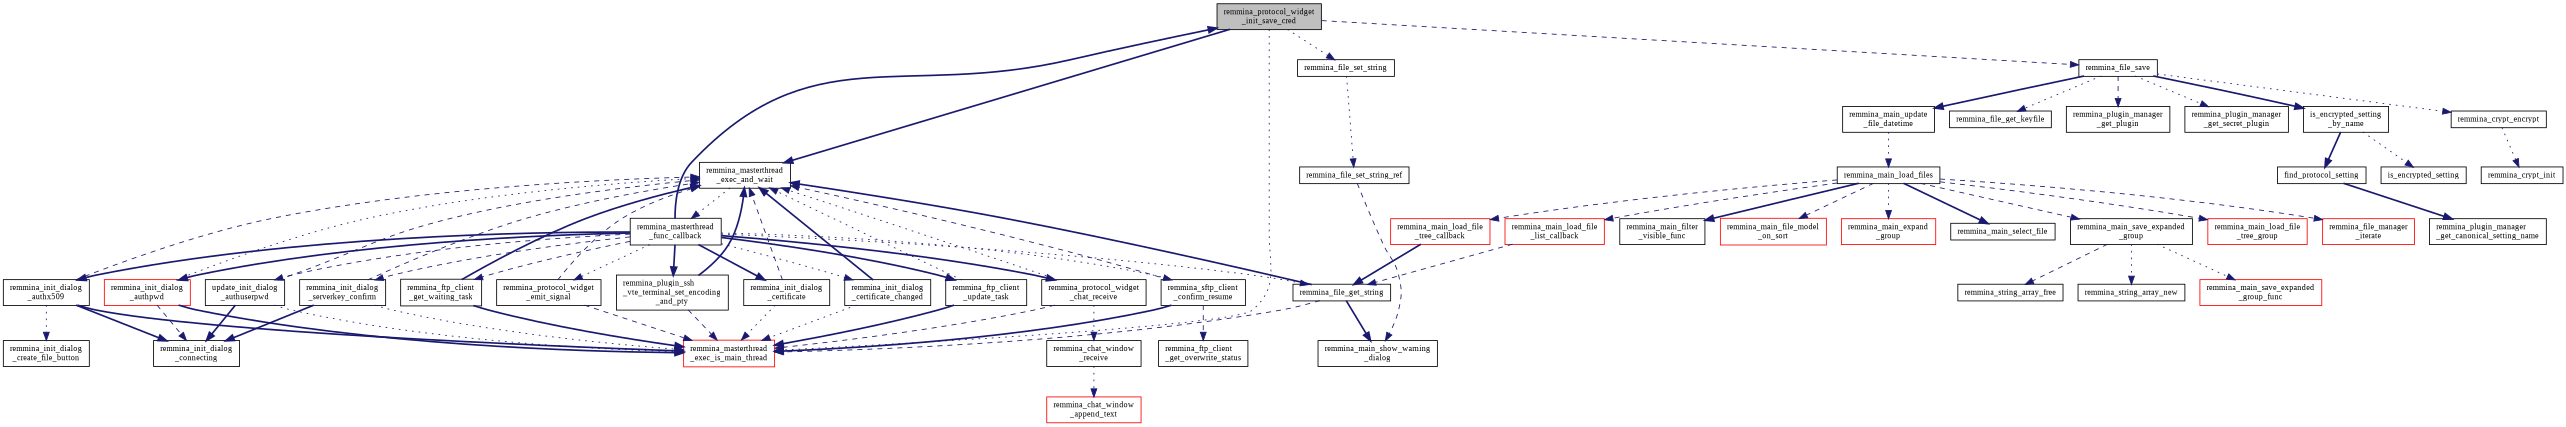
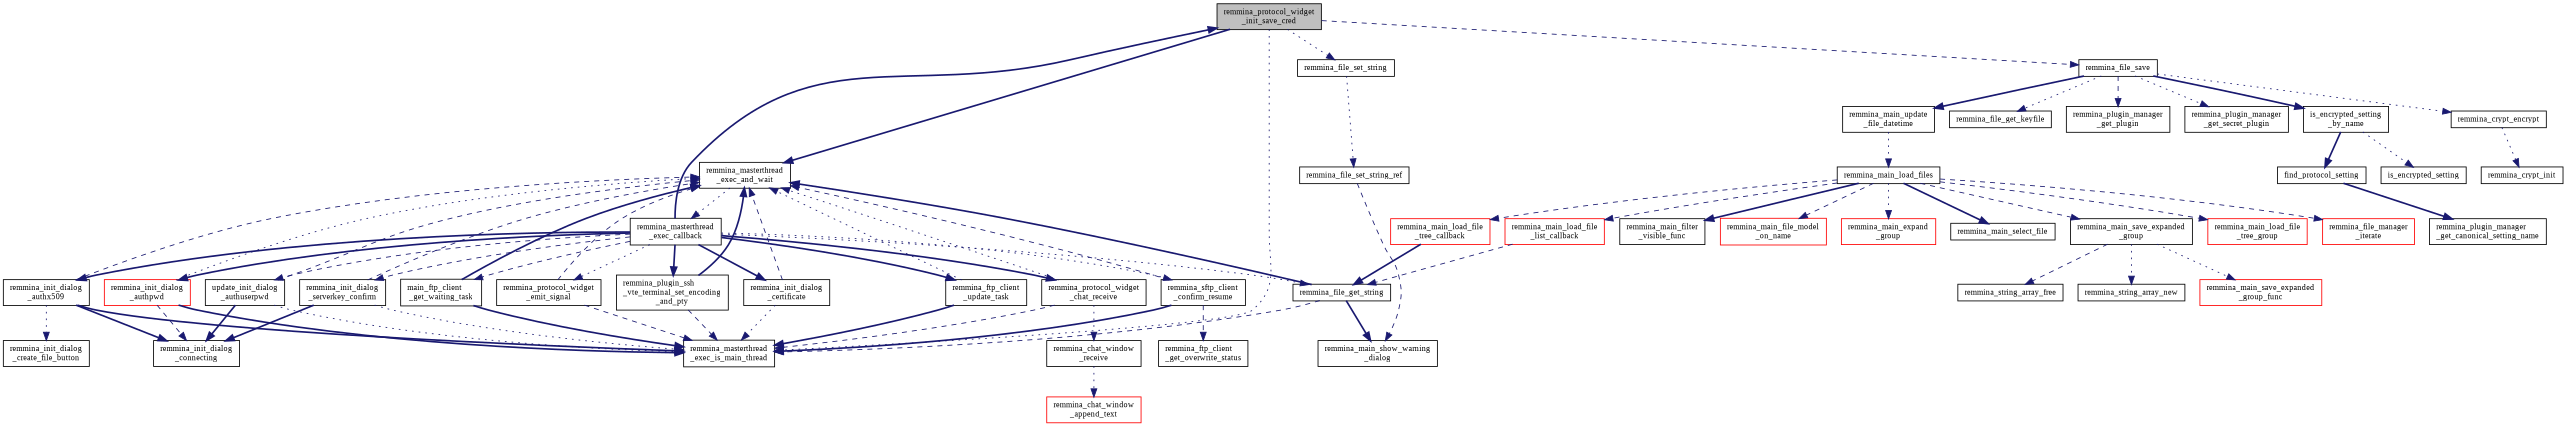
(676, 232) -> (676, 232)
(1773, 232) -> (1773, 232)
(441, 293) -> (441, 293)
(888, 293) -> none
(729, 354) -> (729, 354)
